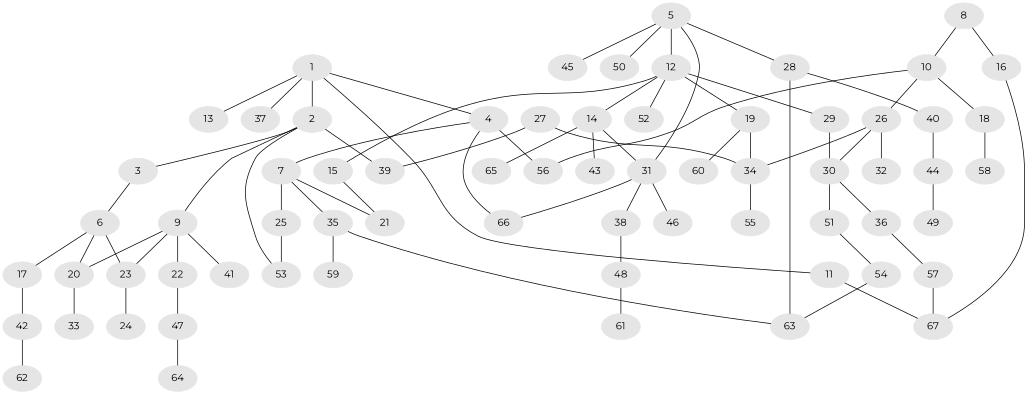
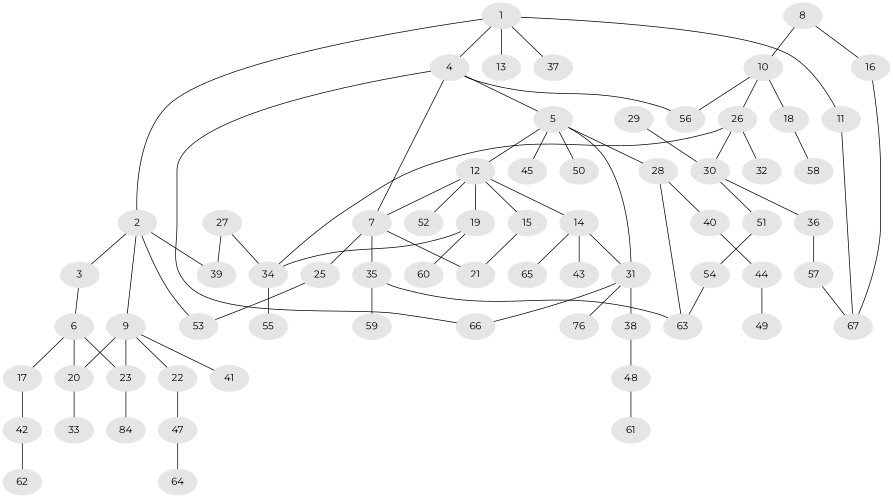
none -> (501, 94)
(750, 94) -> (424, 197)
(673, 223) -> (579, 327)
(126, 327) -> (126, 430)
